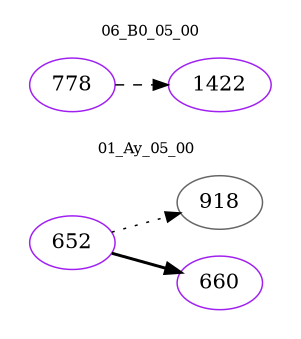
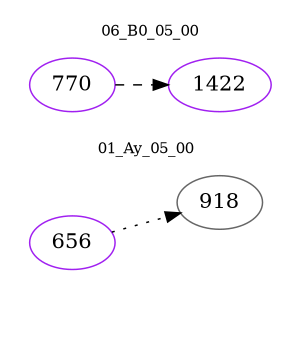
(72, 85) -> (72, 85)
(72, 243) -> (72, 243)
(220, 283) -> none
